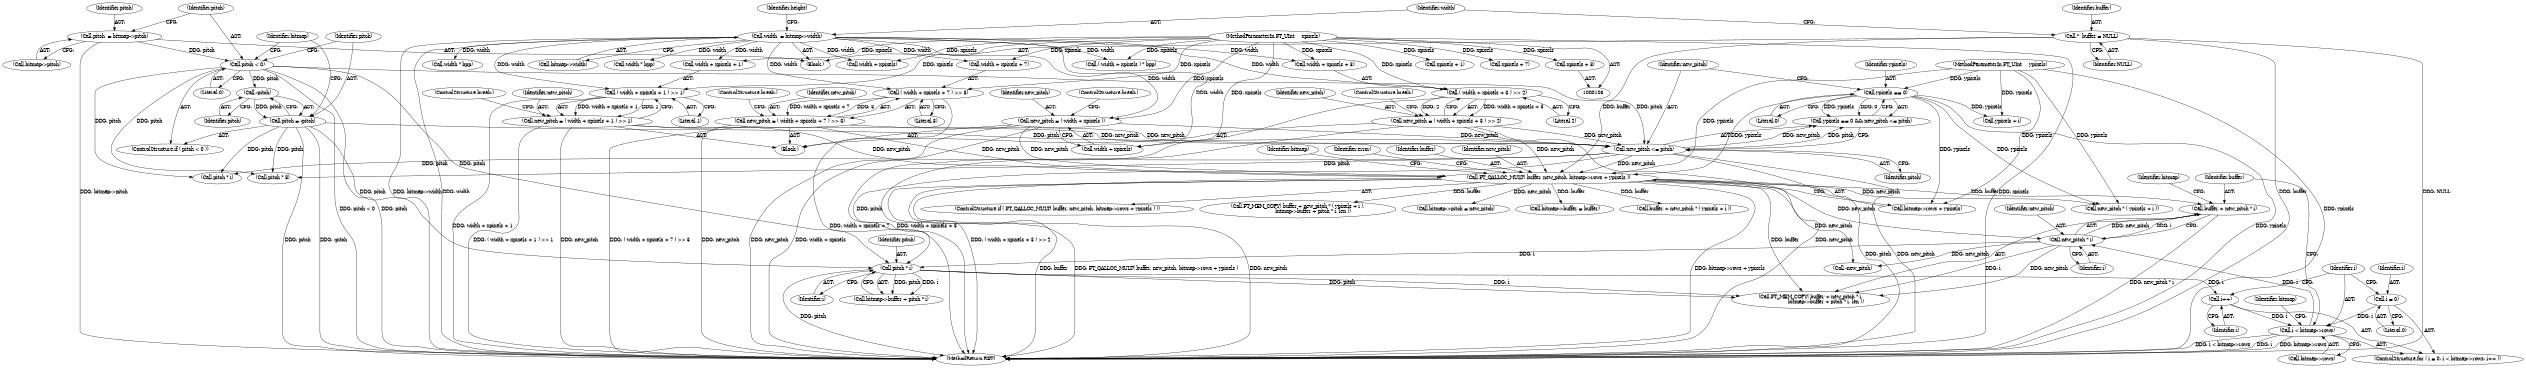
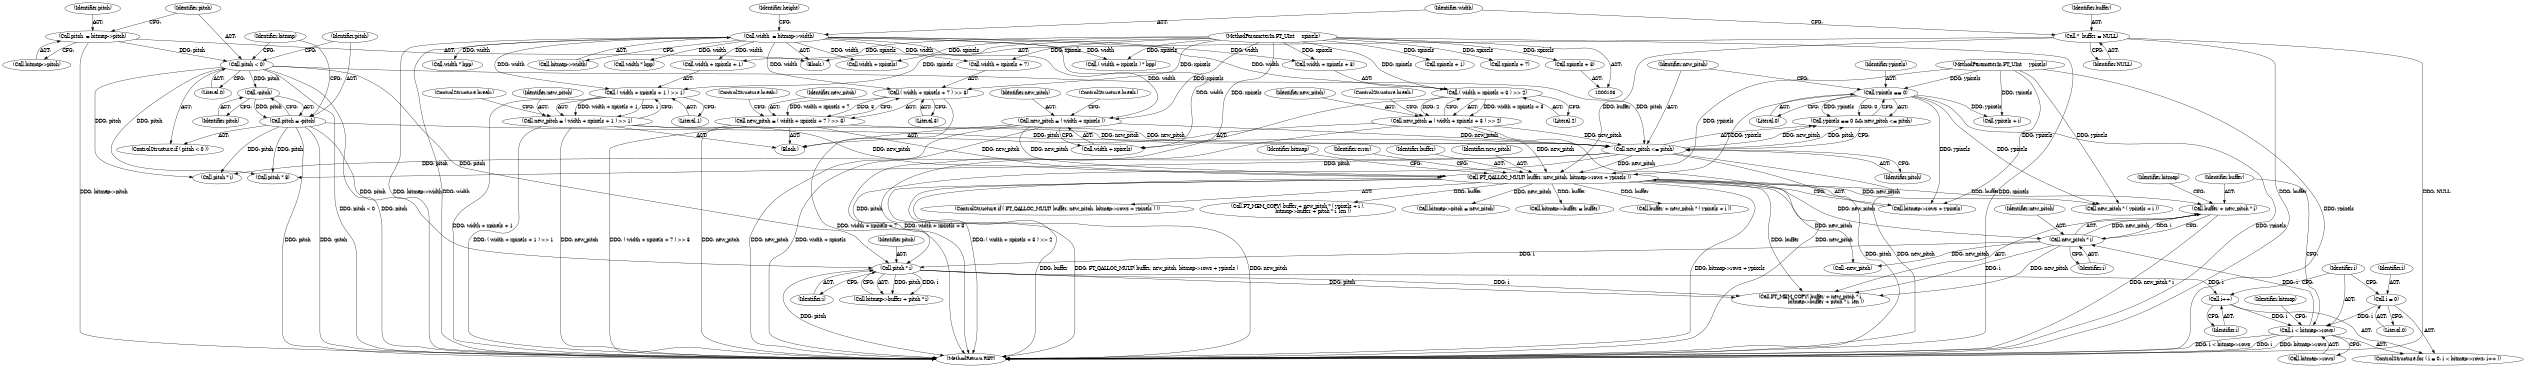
(886, 107) -> (887, 107)
